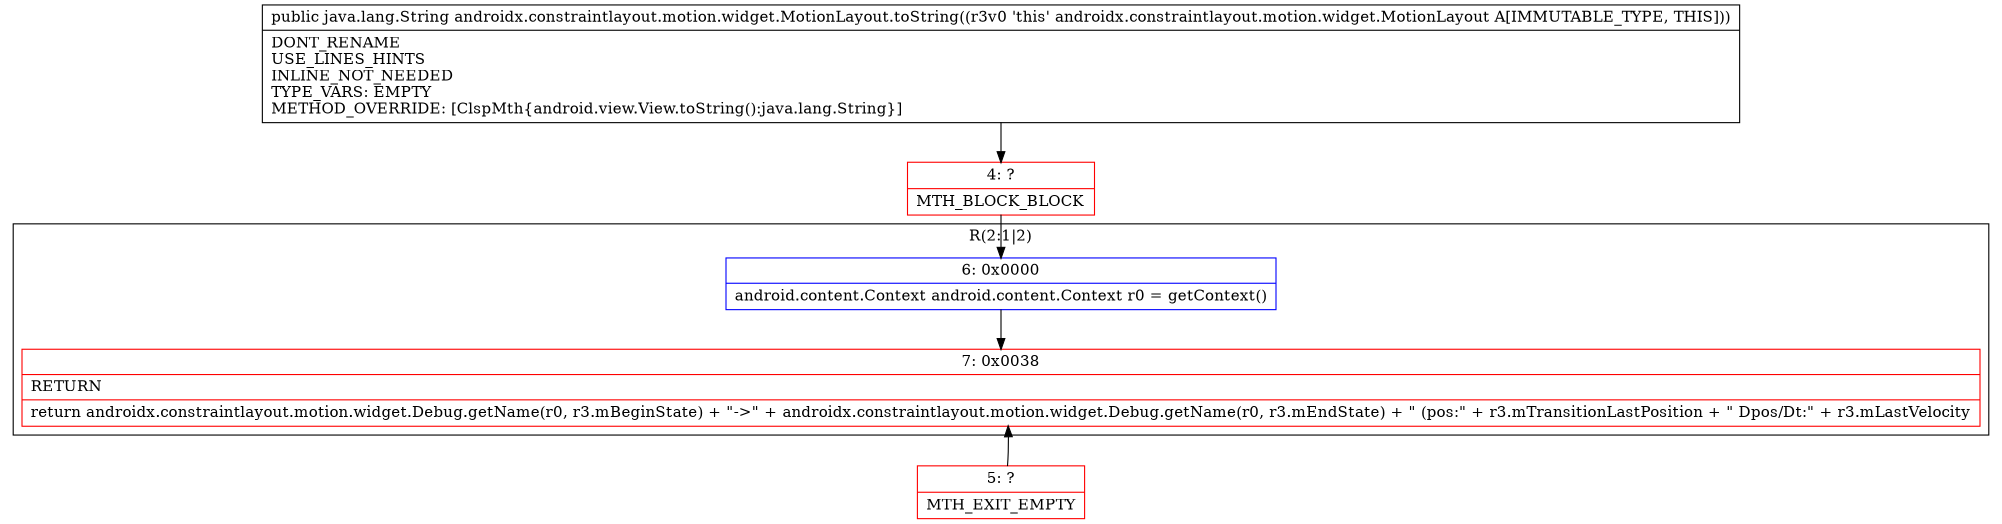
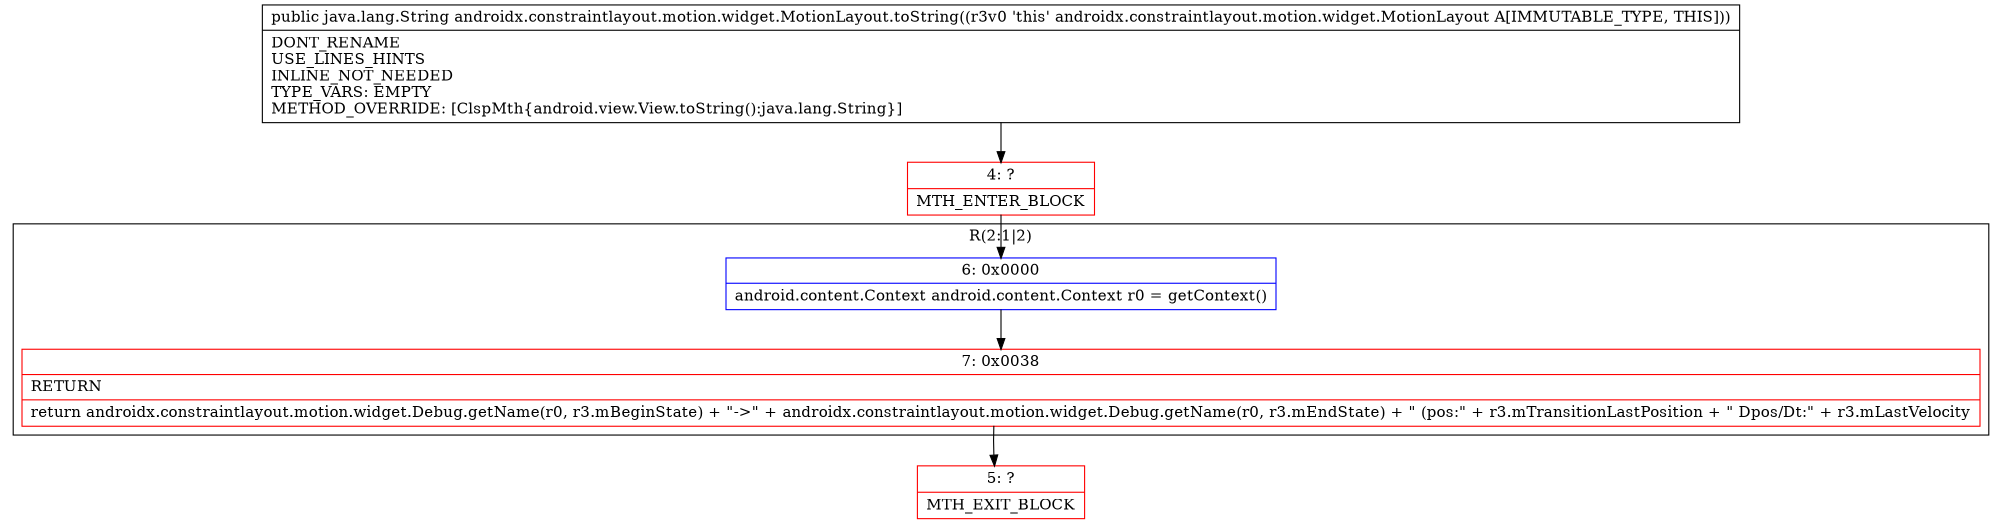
(1000, 201) -> (1001, 201)
(1008, 452) -> (994, 442)
(1001, 505) -> (1001, 505)
